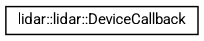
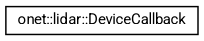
(102, 21) -> (102, 21)
